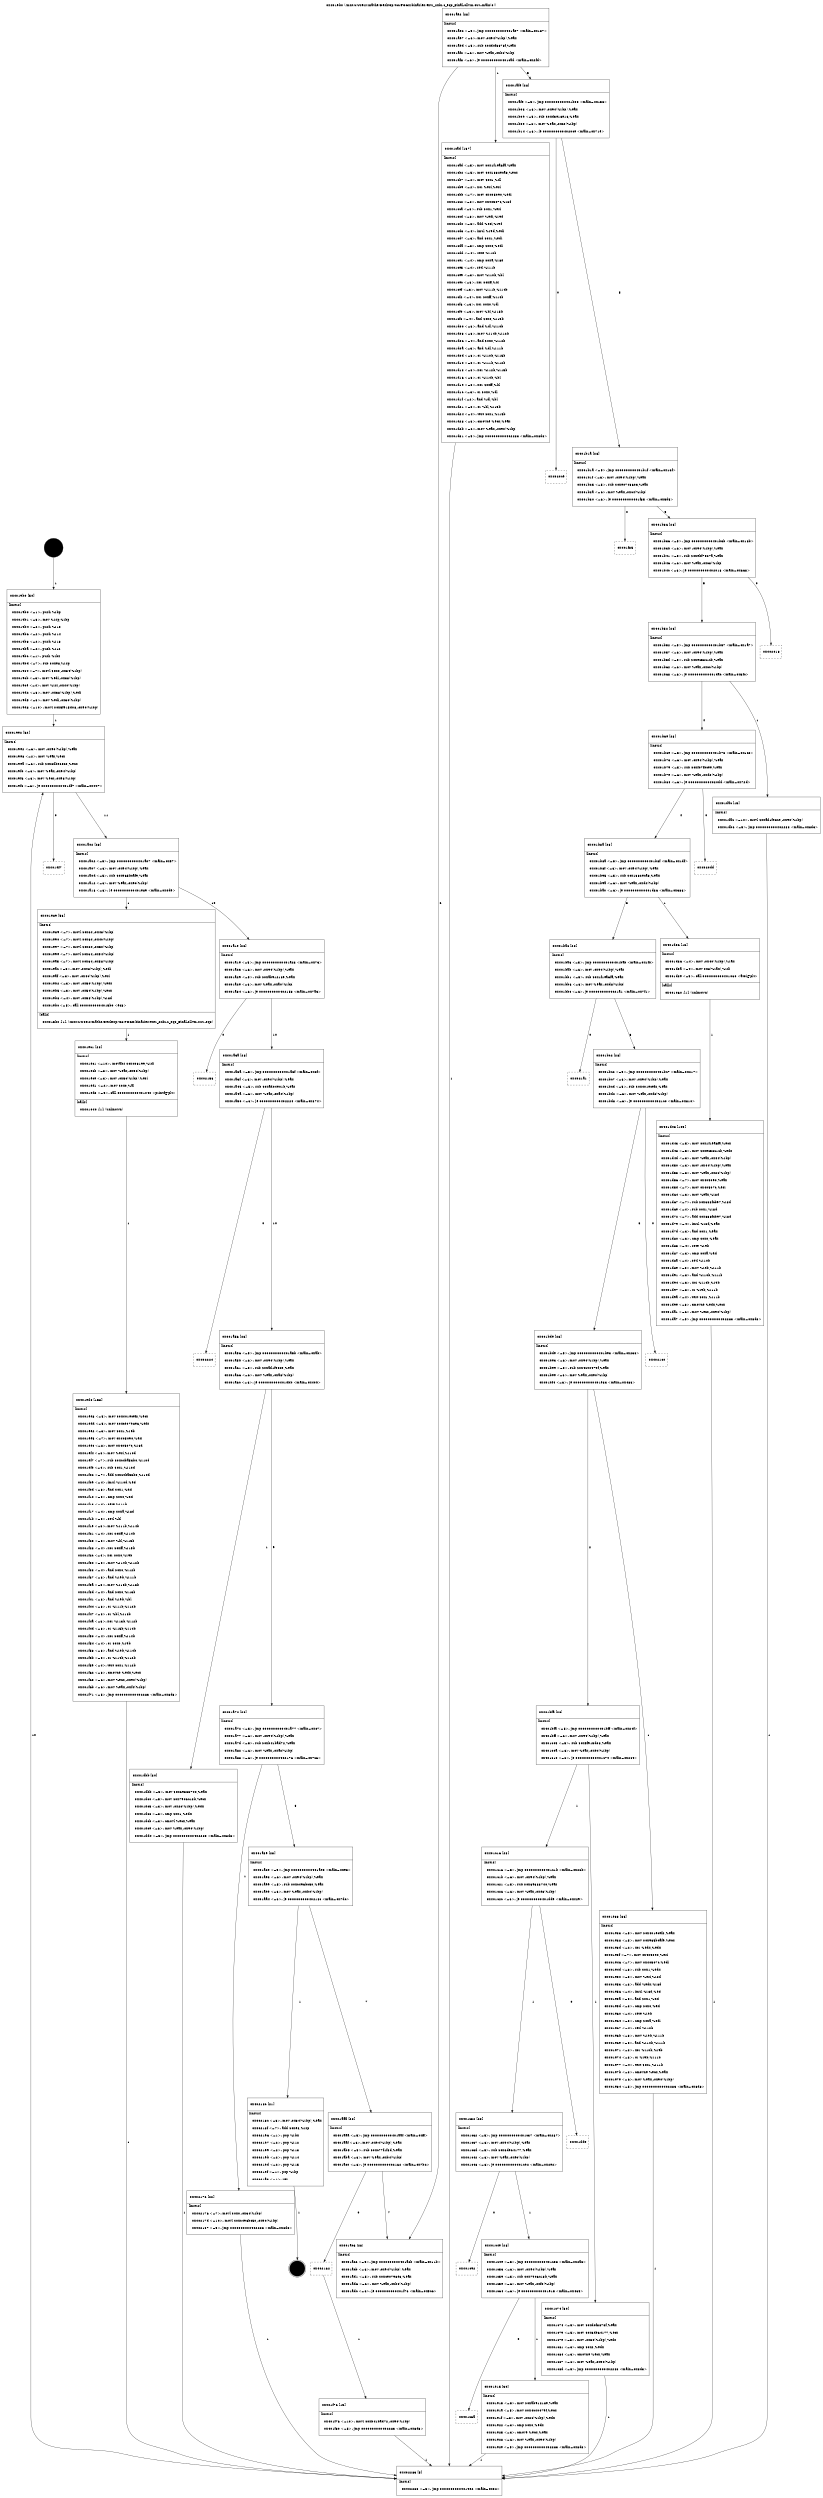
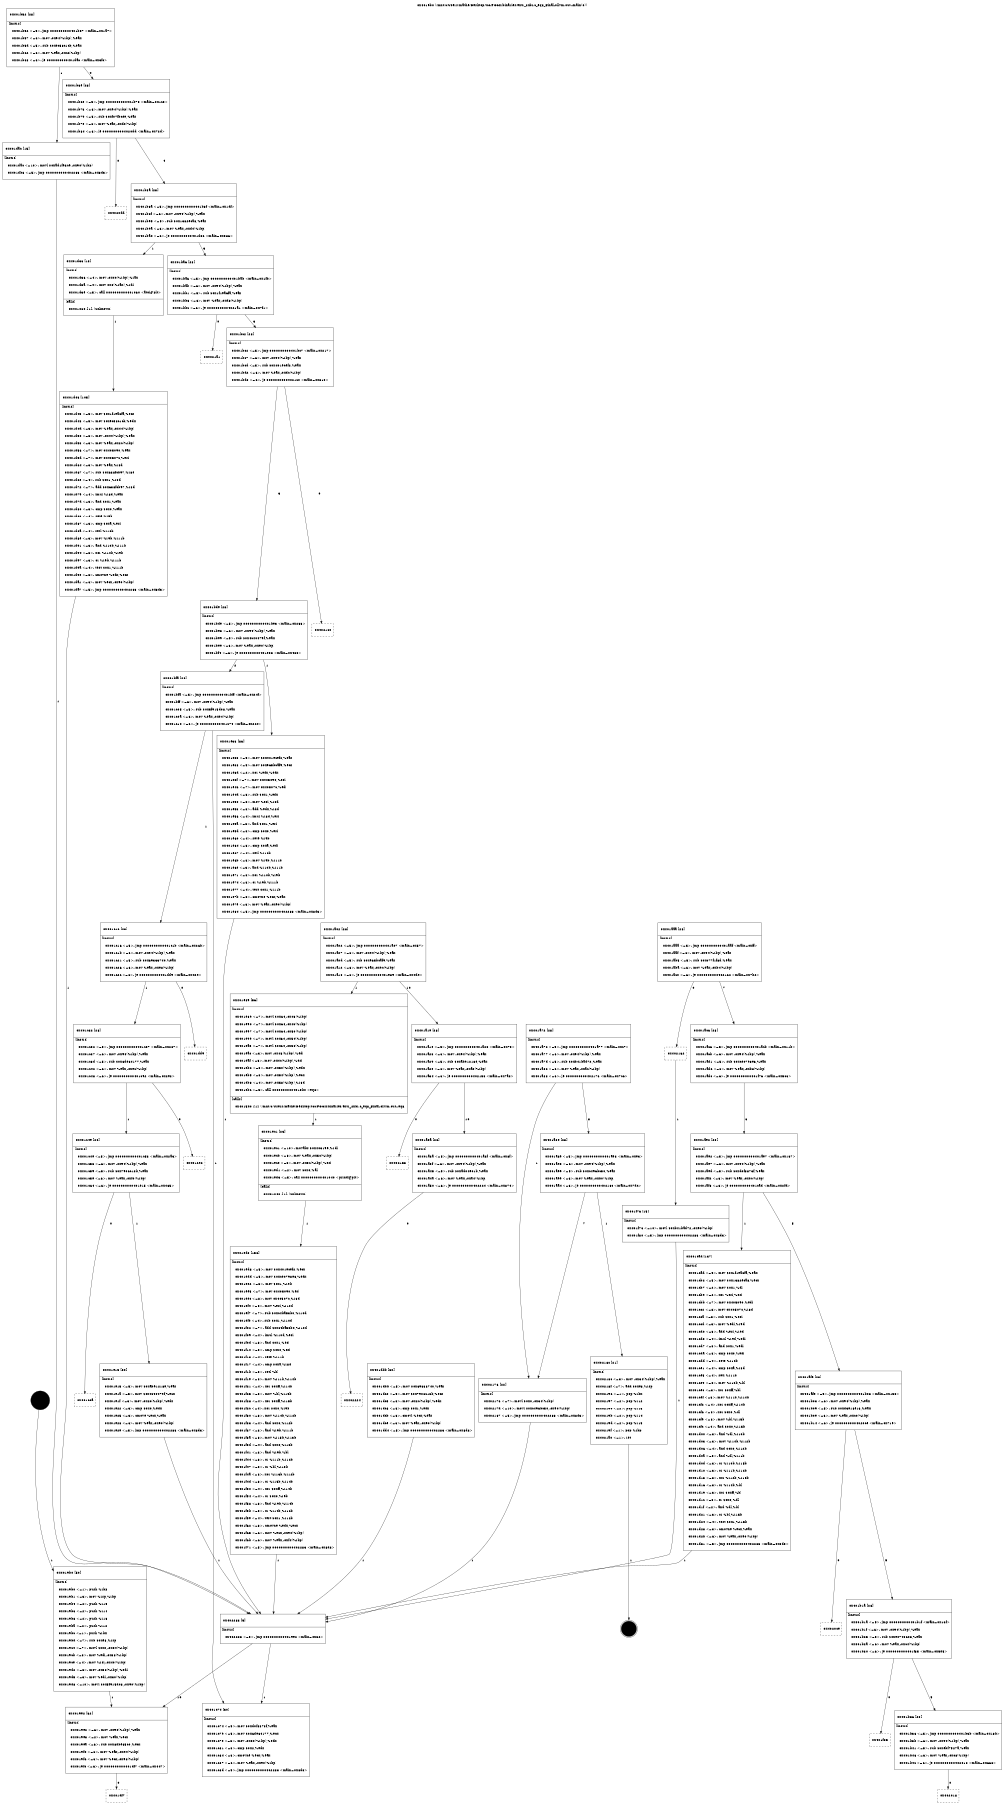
(702, 599) -> none
(91, 814) -> none
(438, 1152) -> (744, 1107)
(272, 1360) -> none
(340, 2008) -> (562, 1284)
(587, 2457) -> (266, 1672)
